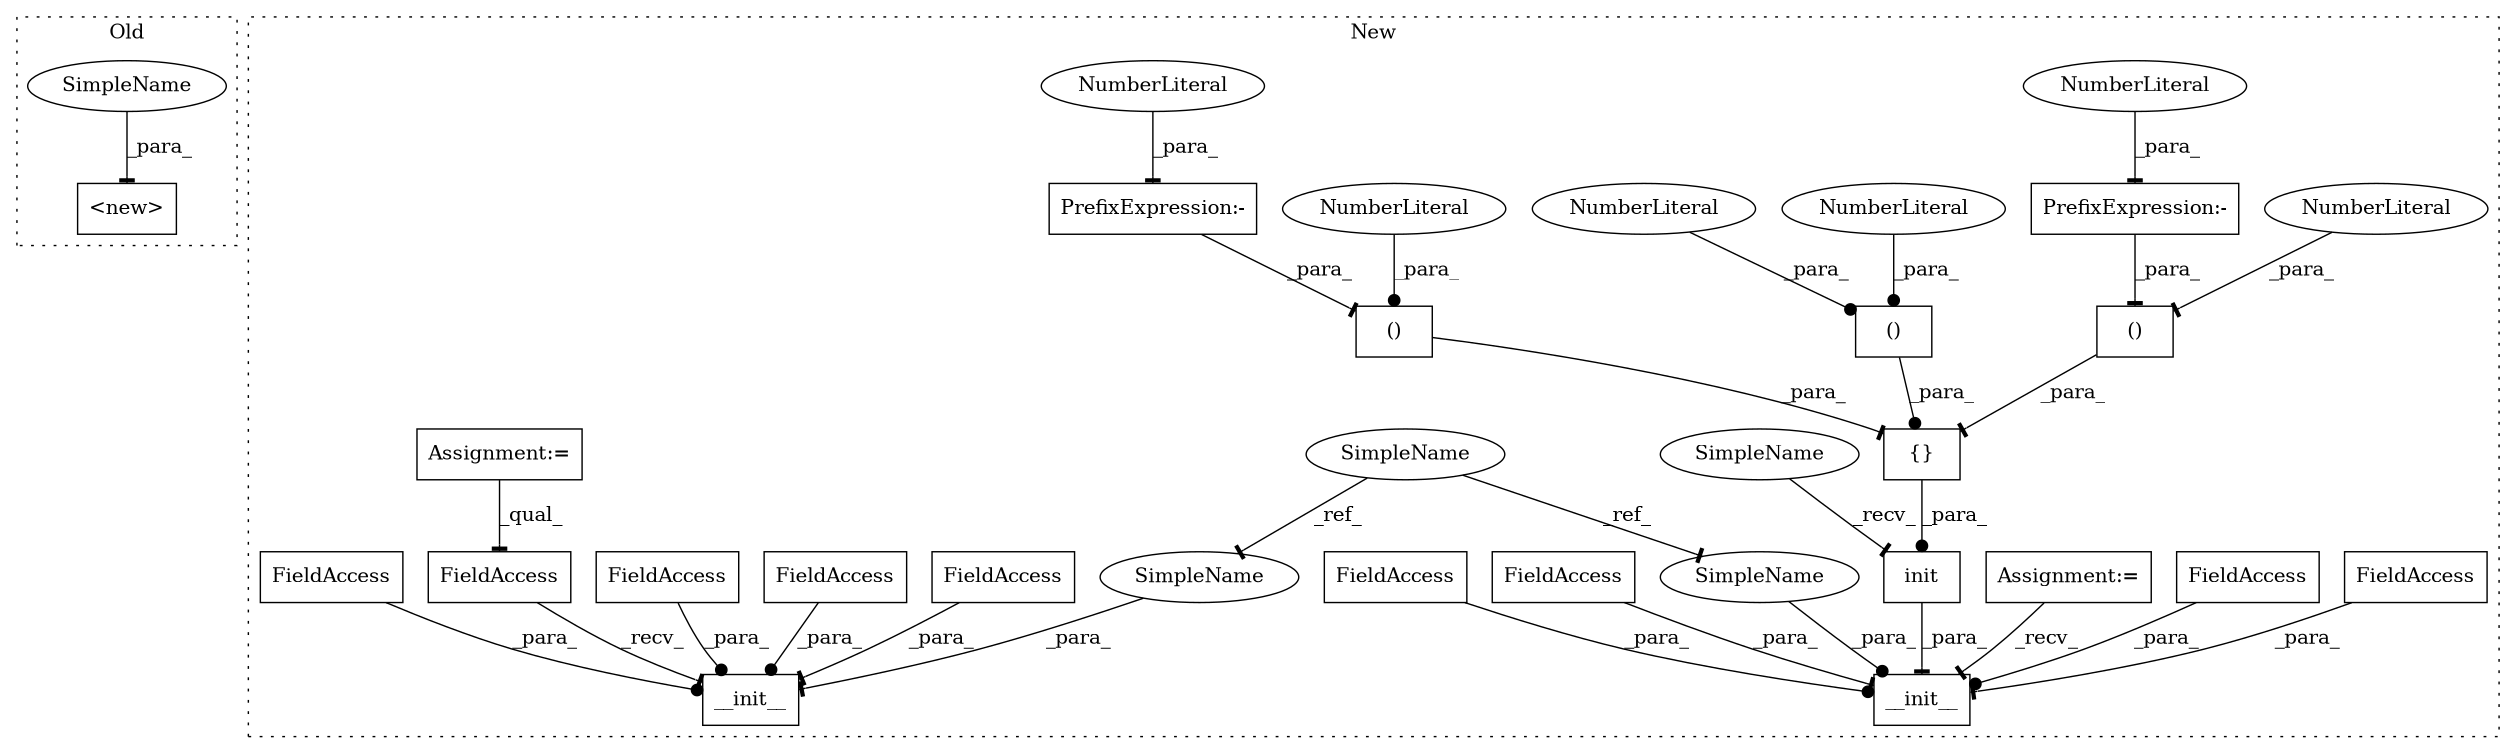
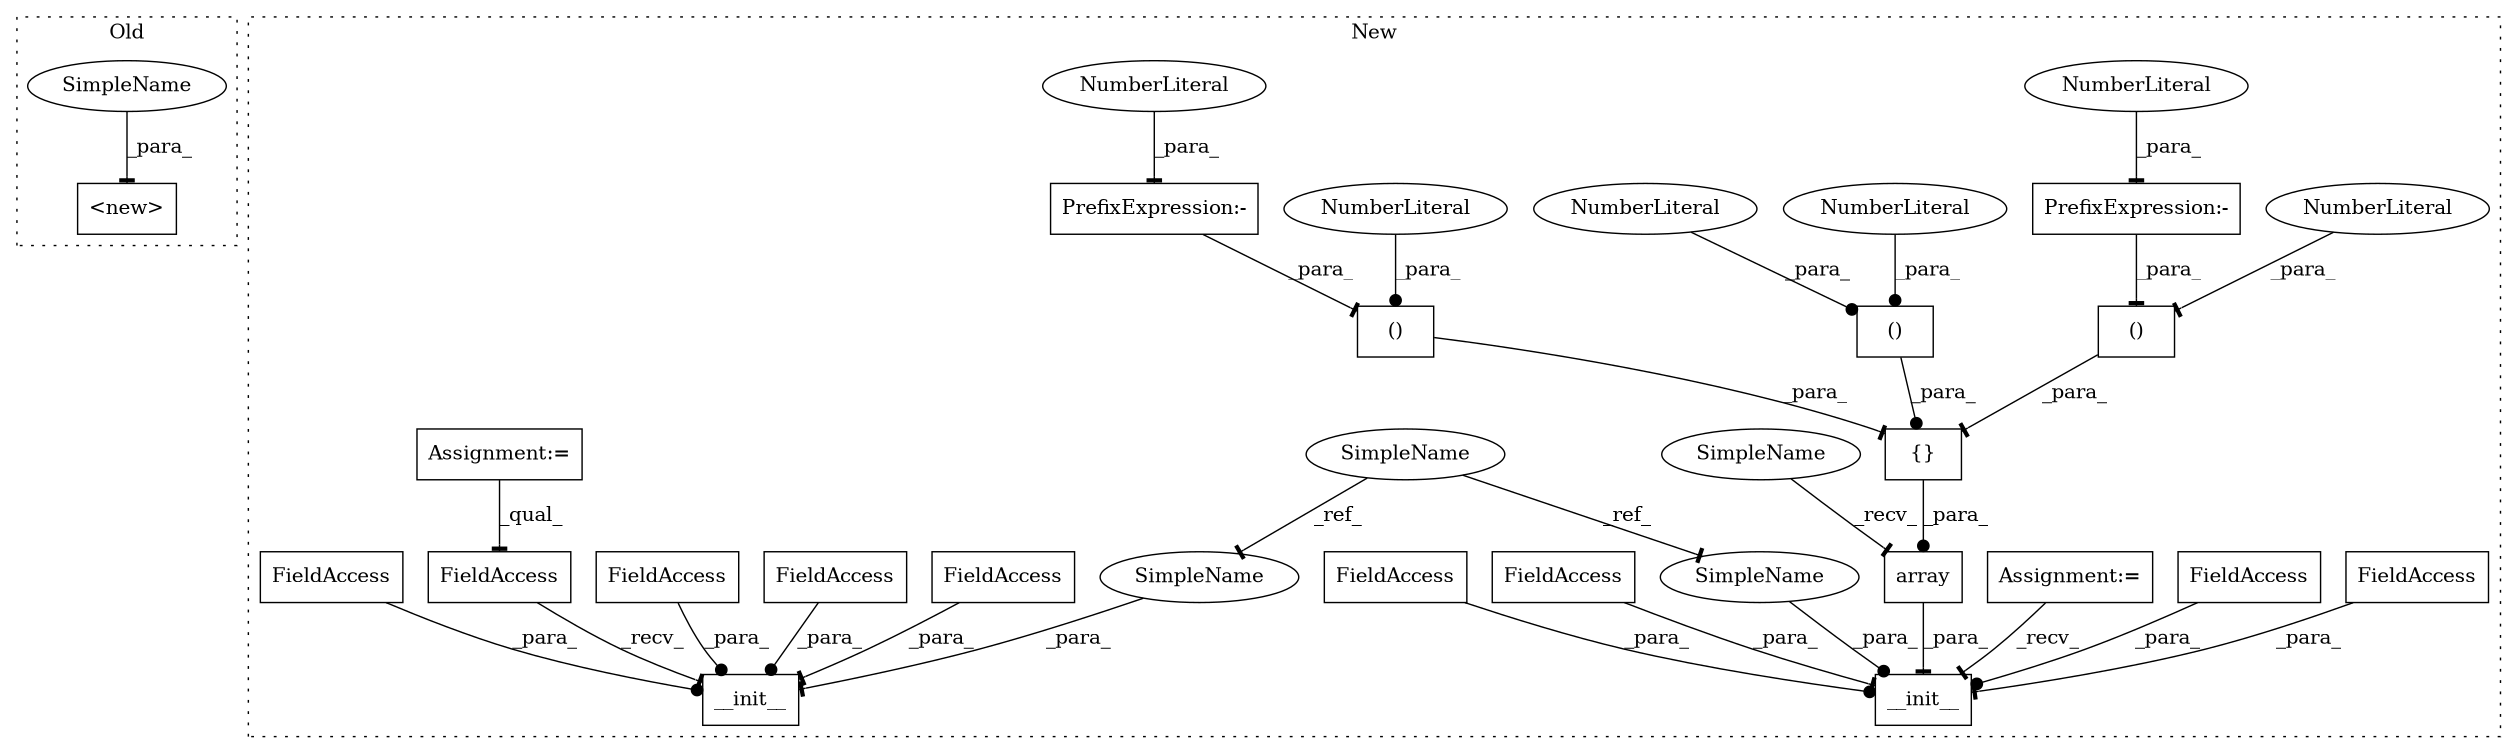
(1922, 577) -> (1923, 577)
